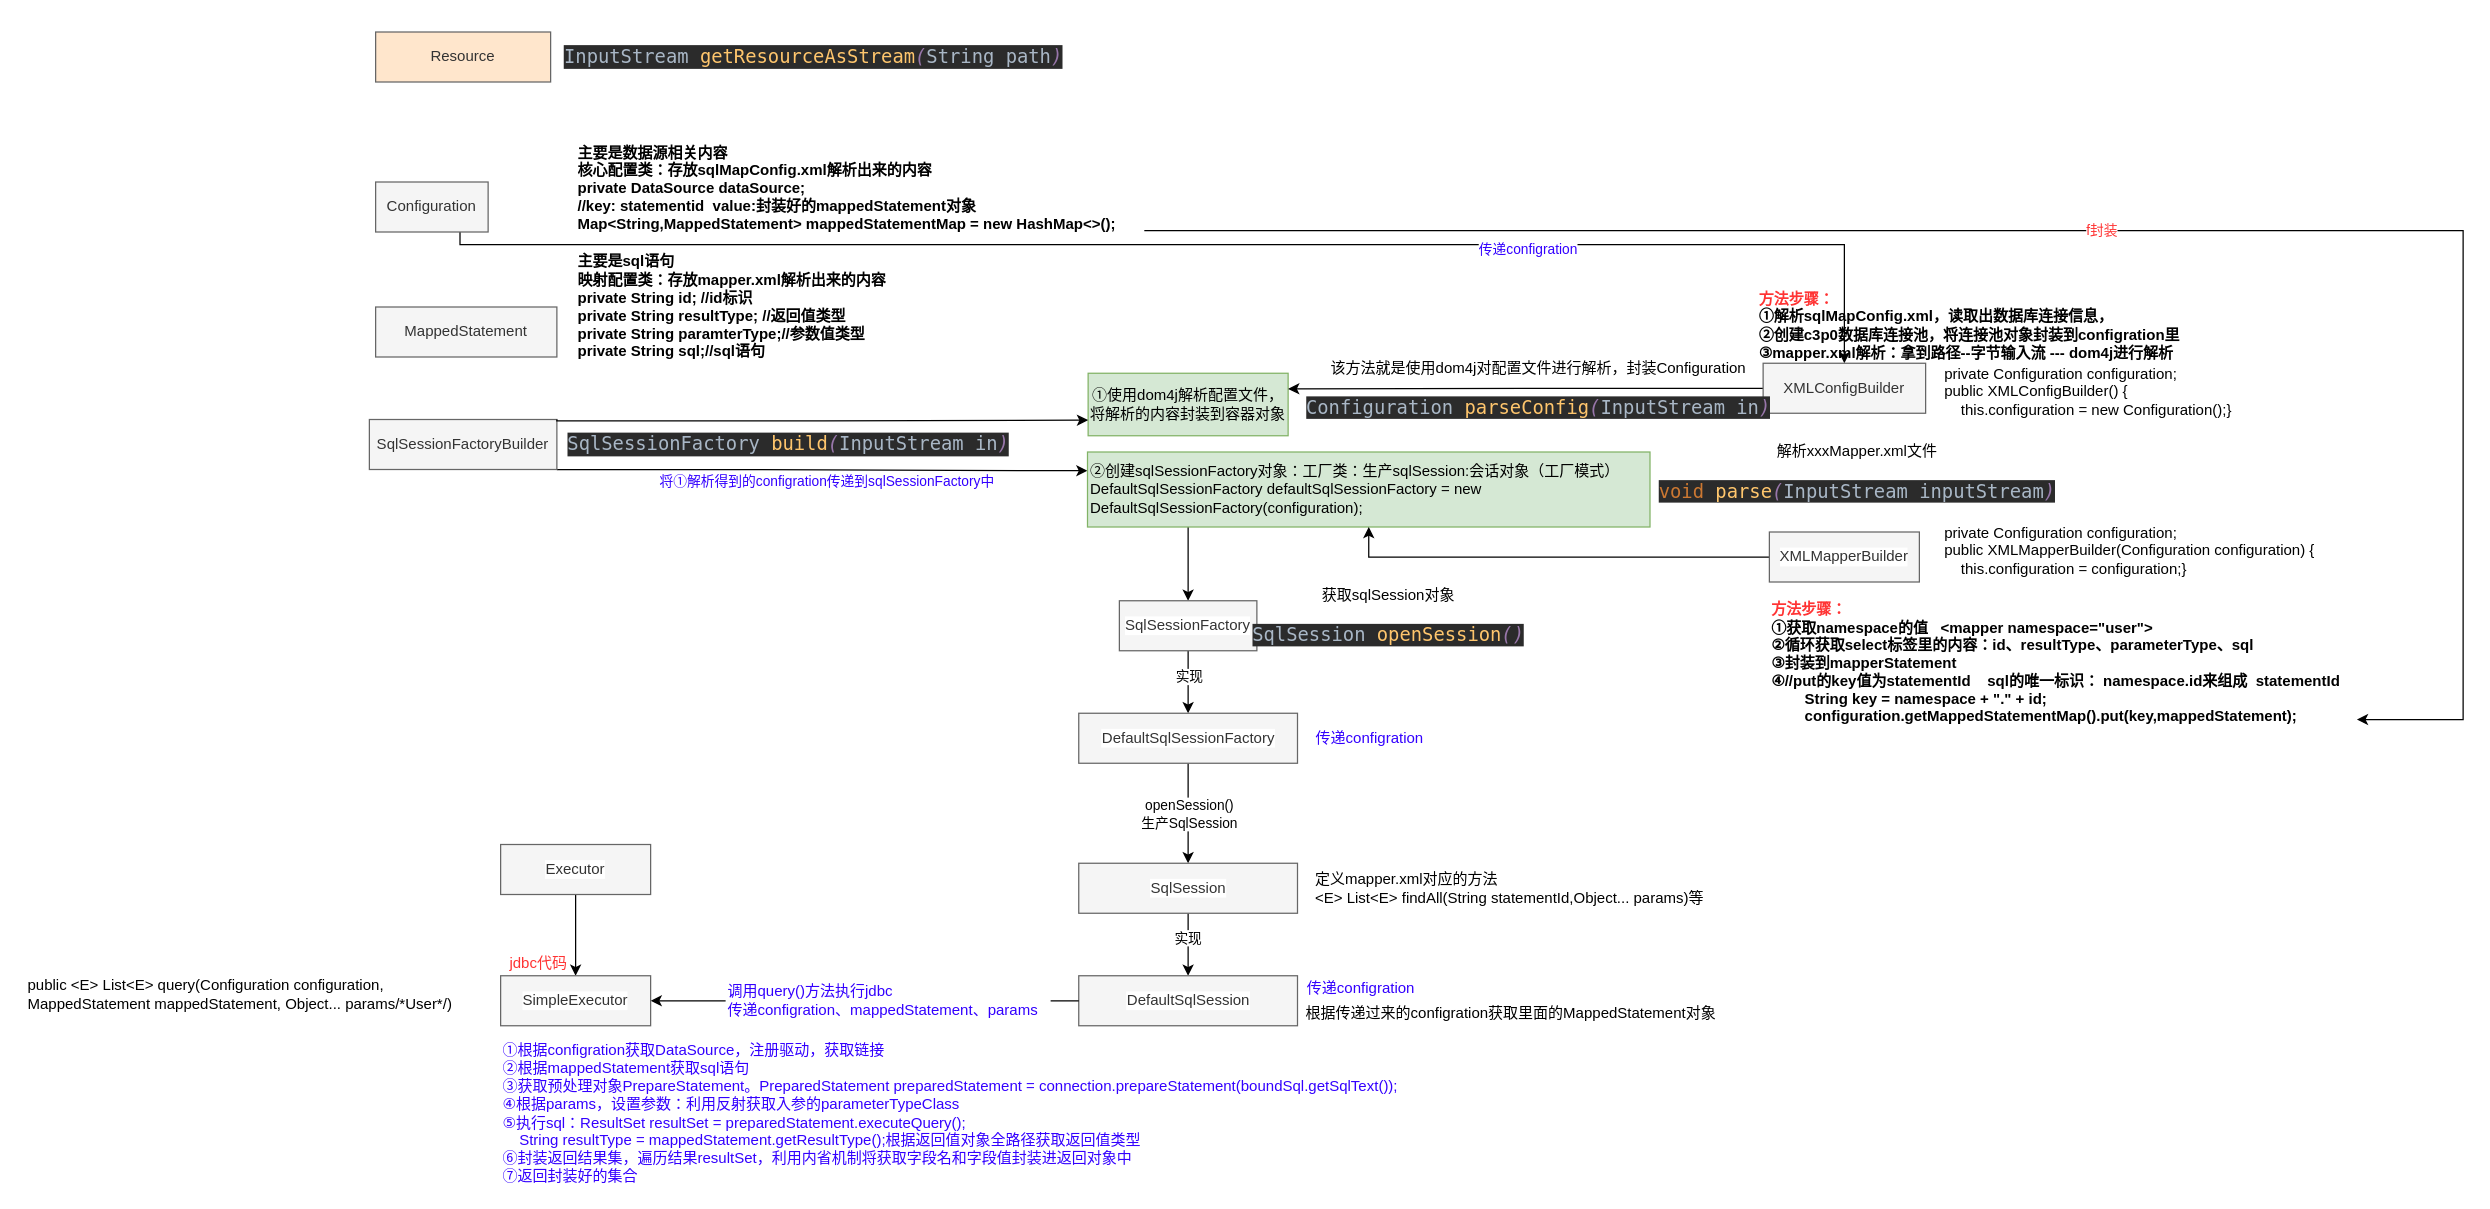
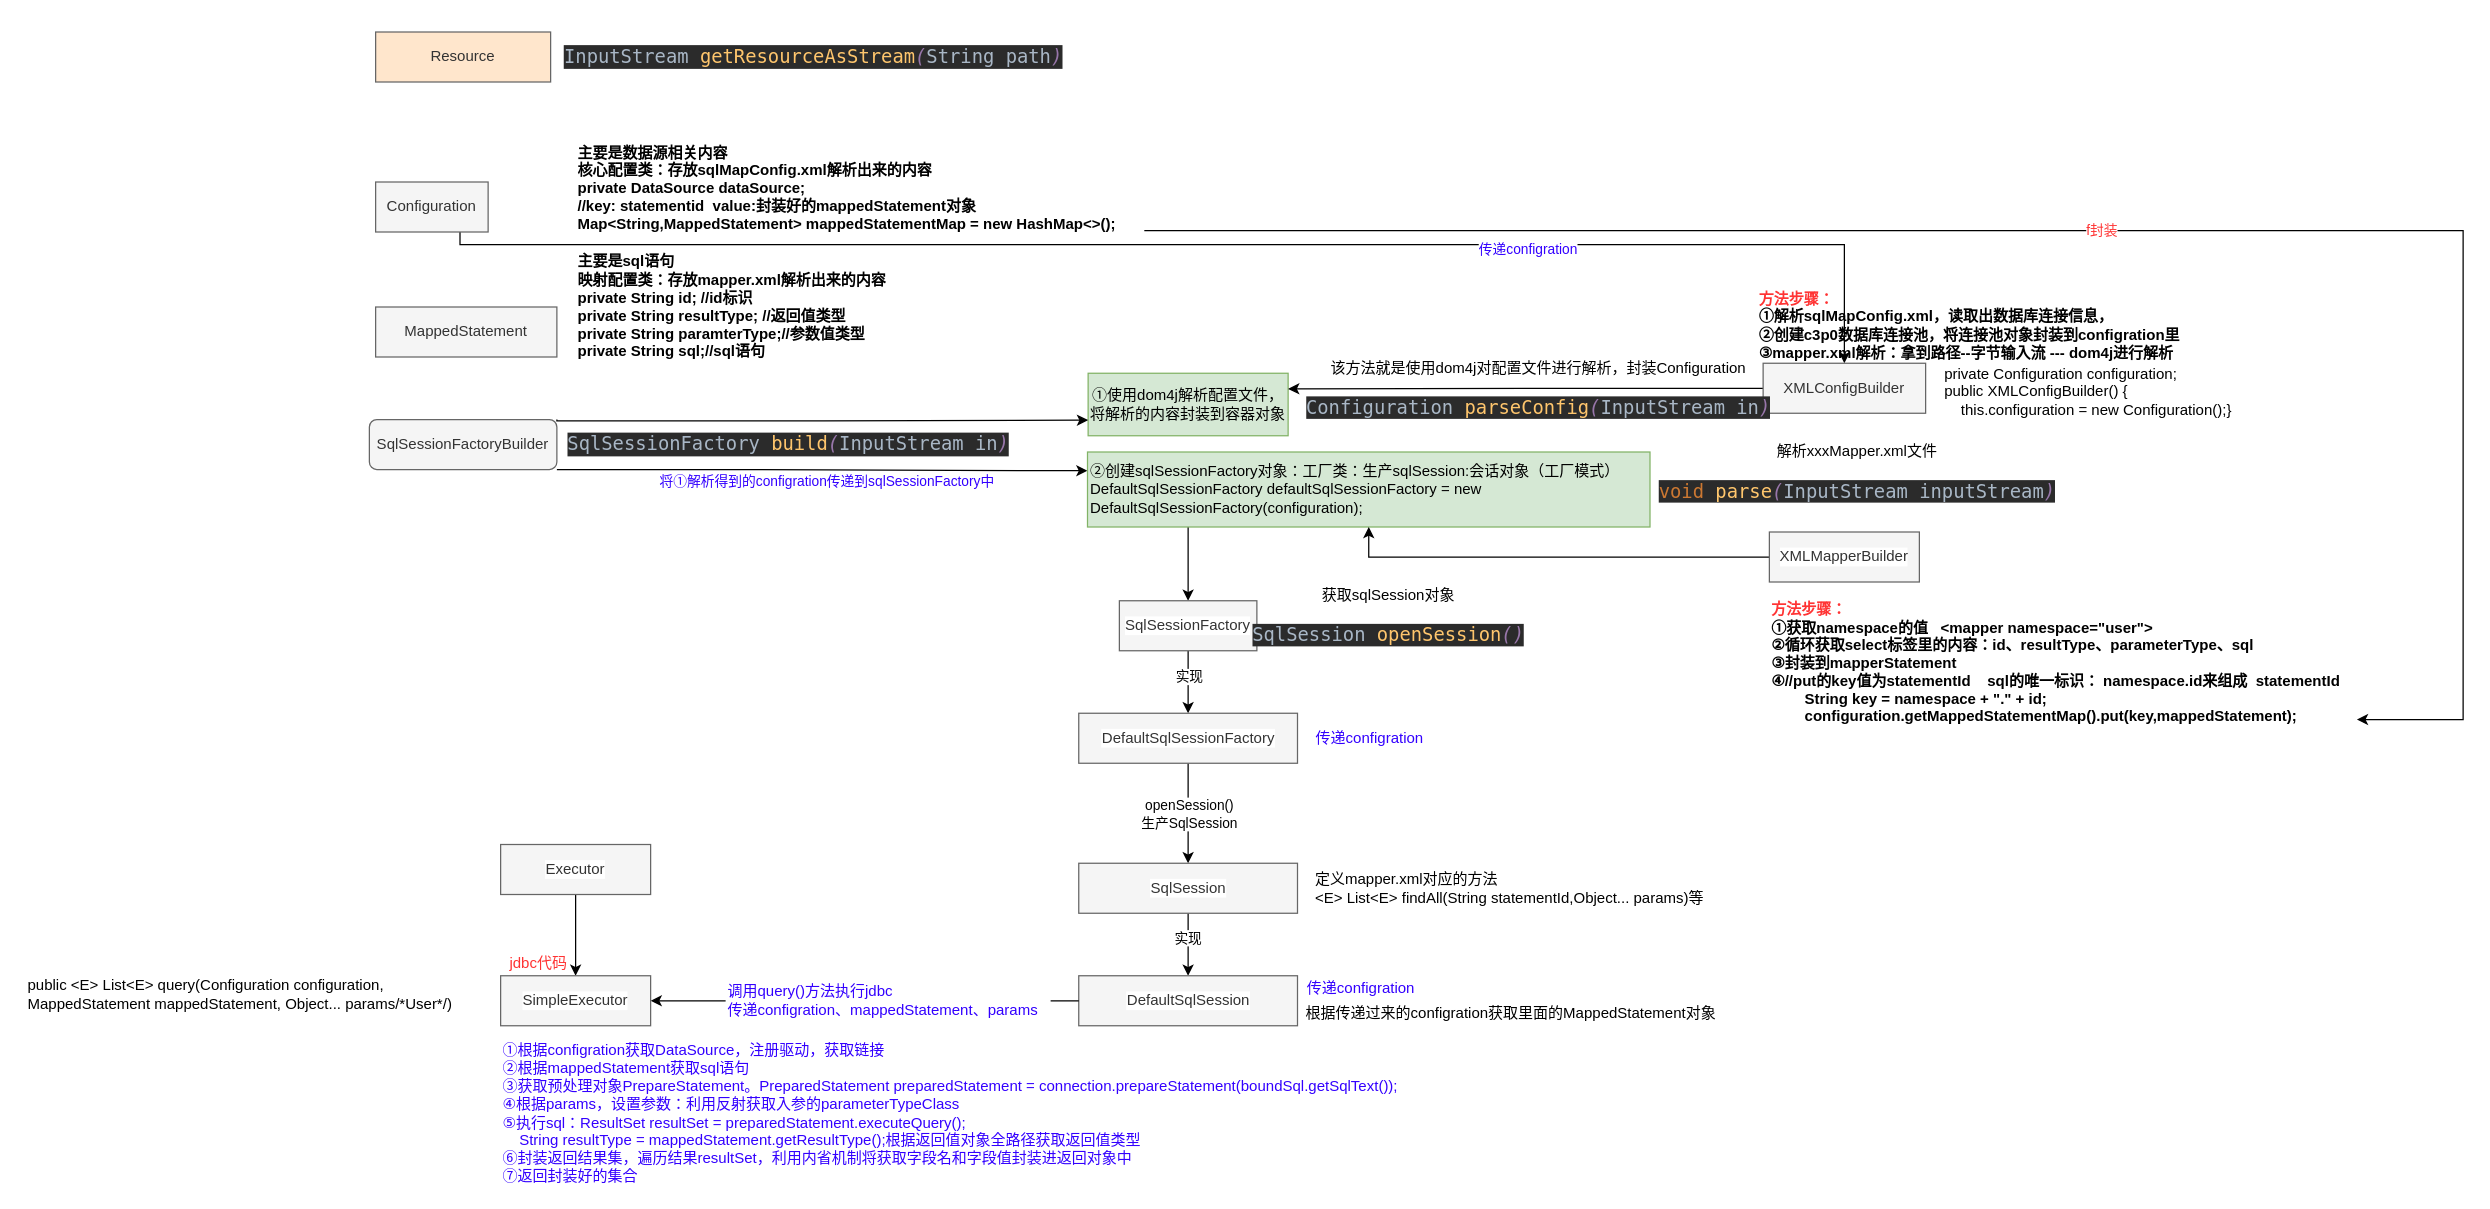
(463, 444) -> (463, 444)
(2132, 551) -> none
